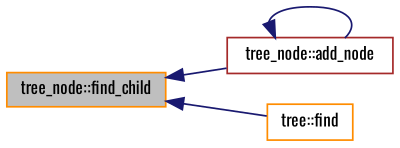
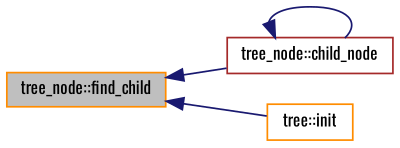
(310, 56) -> (310, 56)
(310, 122) -> (310, 122)
